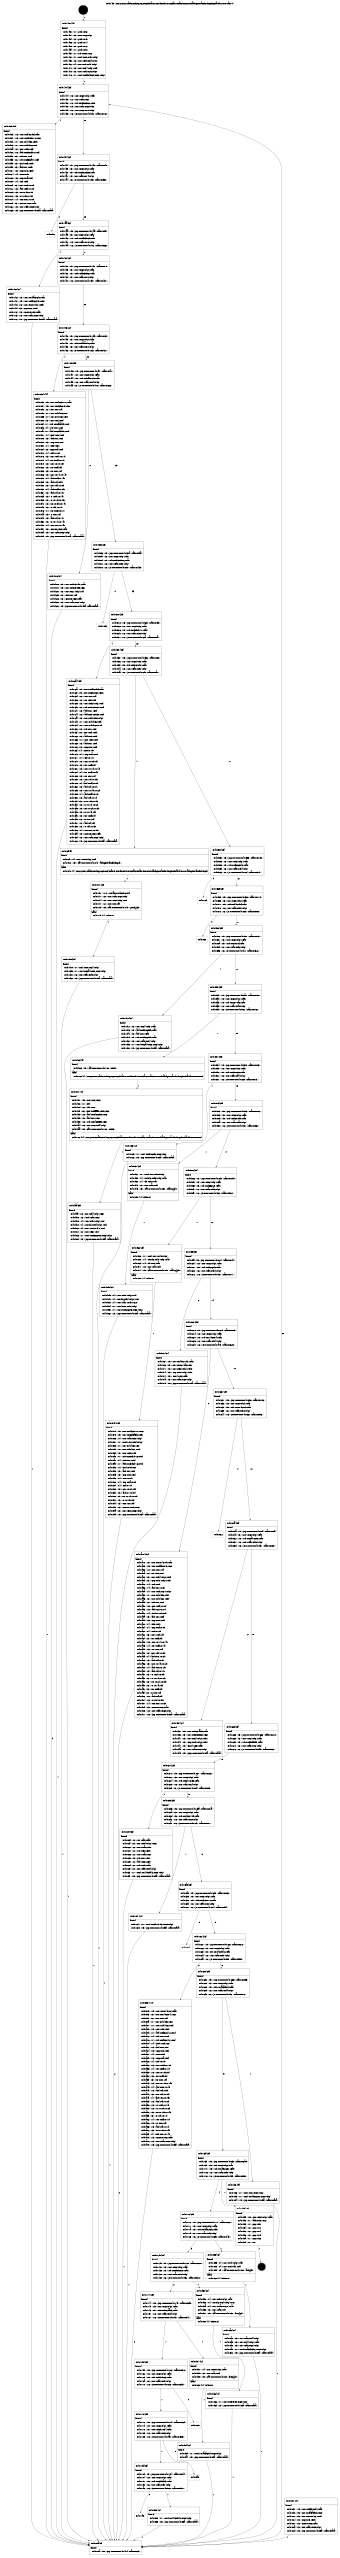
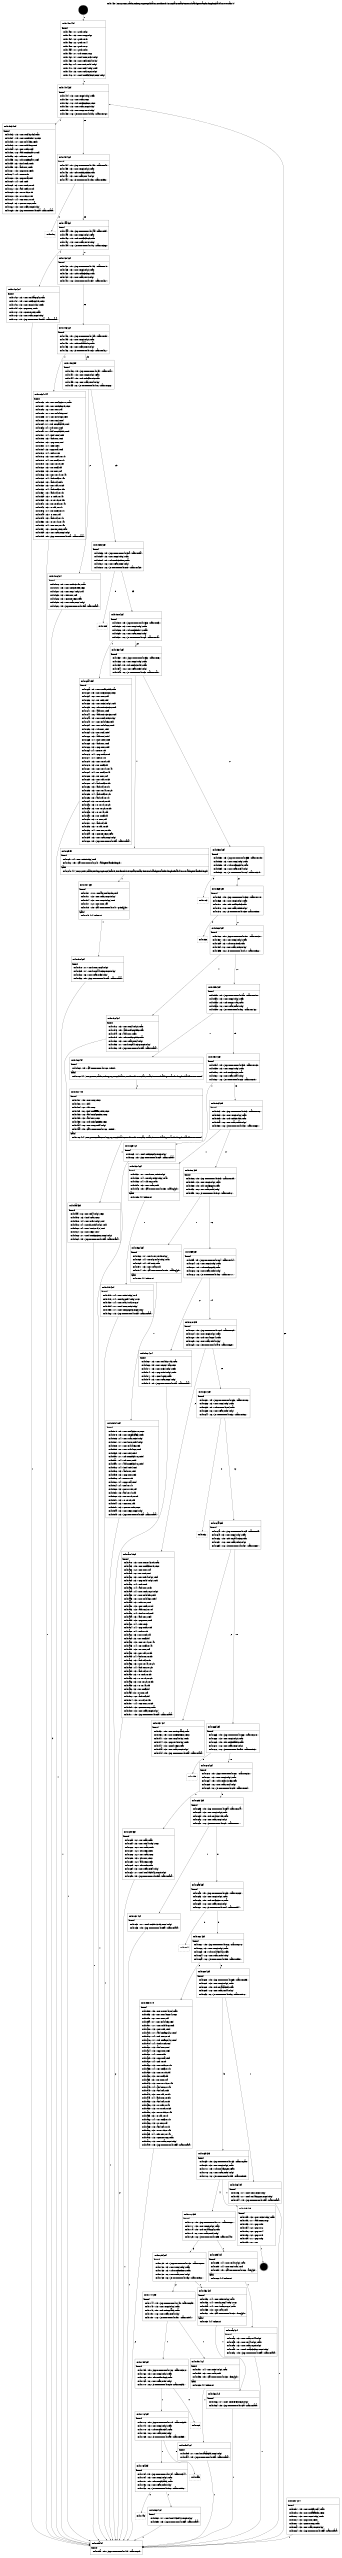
none -> (192, 1777)
